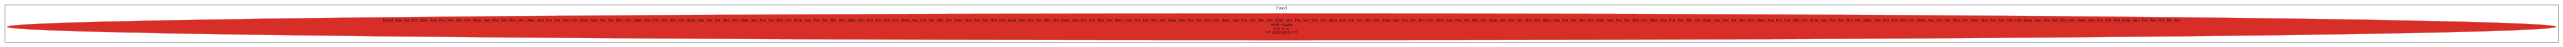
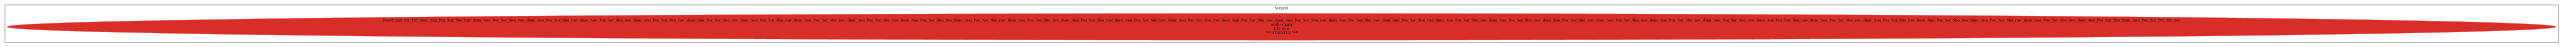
(1282, 8) -> (1282, 8)
